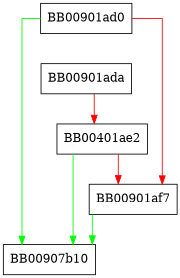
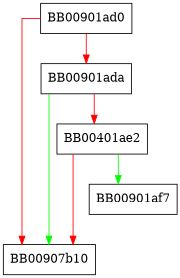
(162, 82) -> (86, 44)
(22, 118) -> (22, 118)
(118, 165) -> (118, 165)
(73, 195) -> (73, 195)
(92, 225) -> (49, 165)
